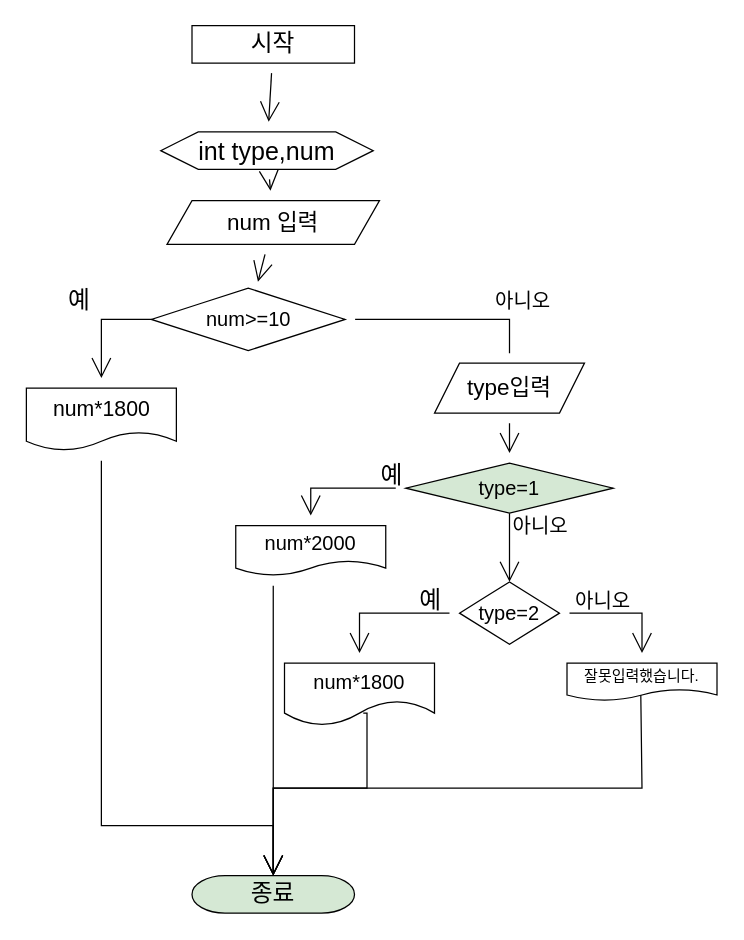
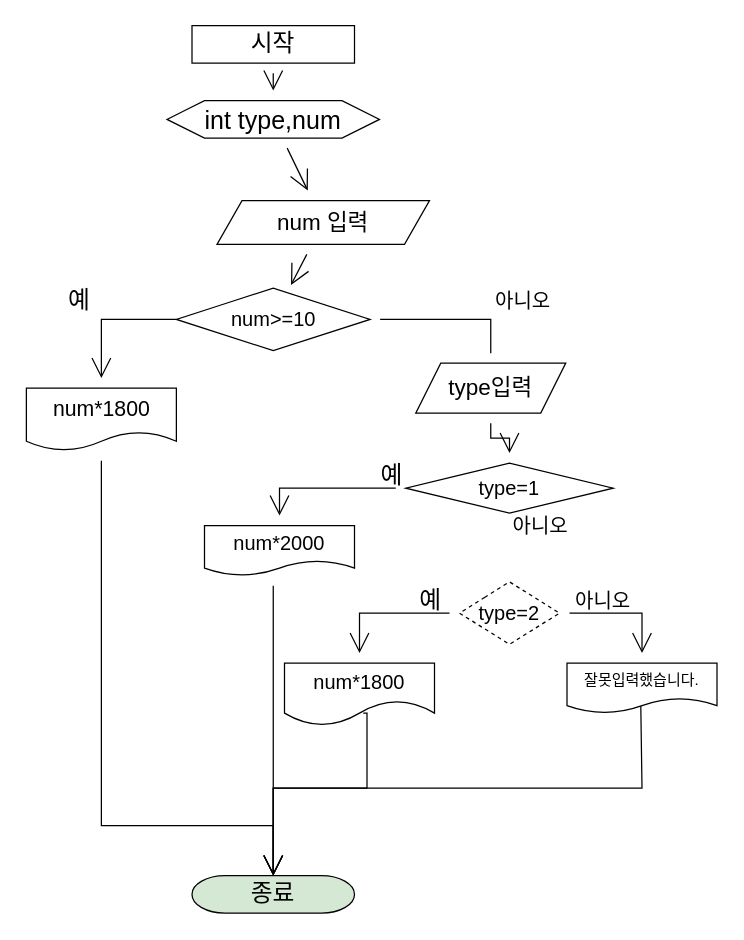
(267, 151) -> (273, 119)
(273, 223) -> (323, 223)
(248, 319) -> (273, 319)
(509, 388) -> (491, 388)
(509, 488) -> (509, 488)
(509, 545) -> none
(311, 551) -> (279, 551)
(509, 613) -> (509, 613)
(642, 682) -> (642, 688)
